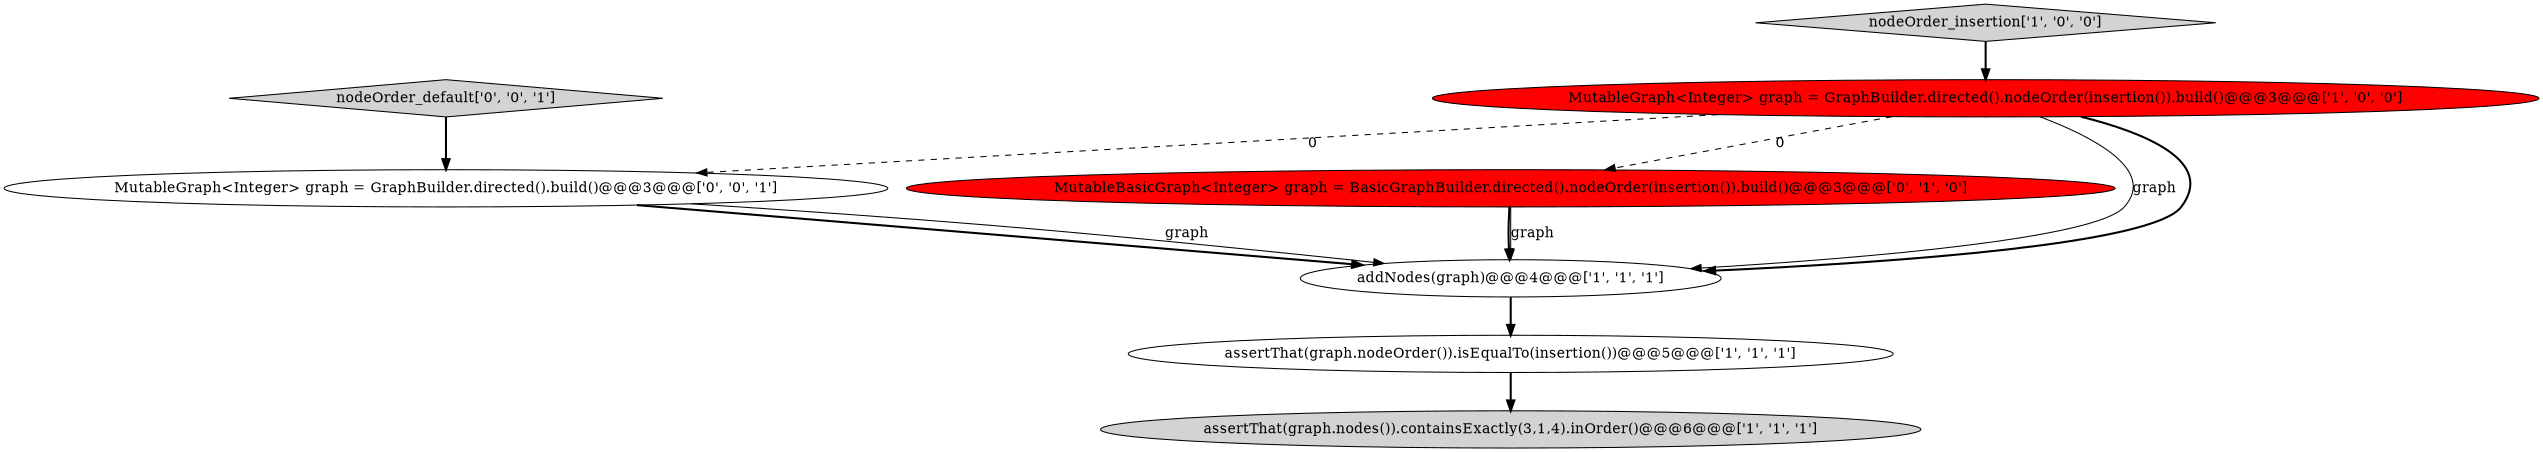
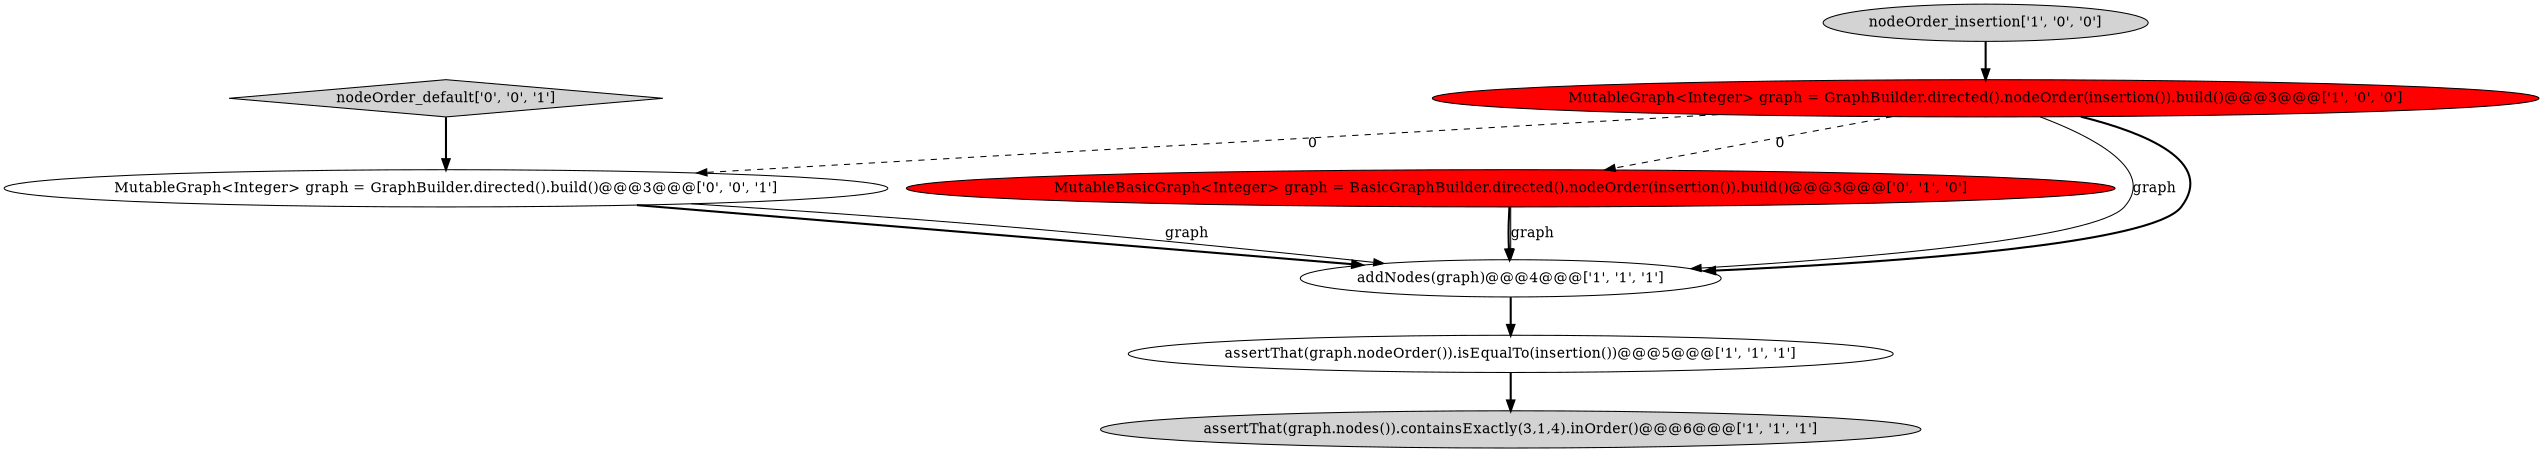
(1986, 23) -> (1986, 23)
